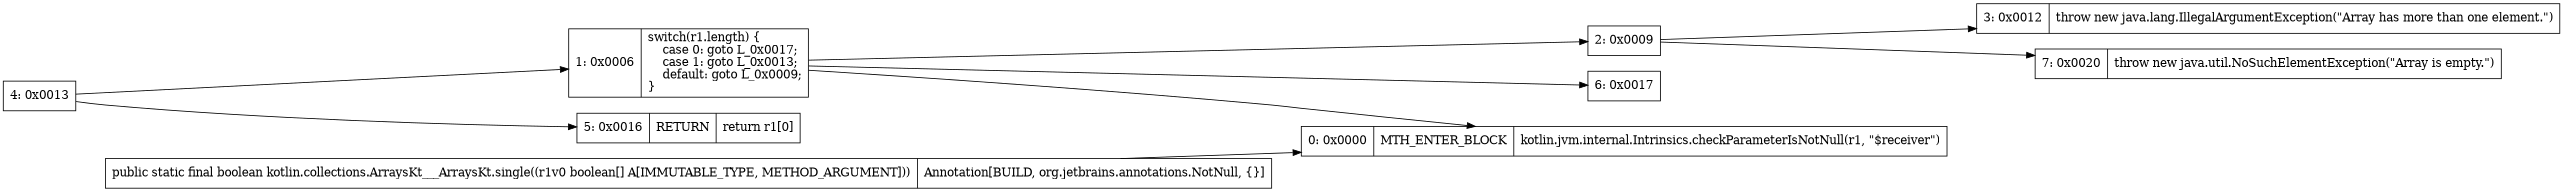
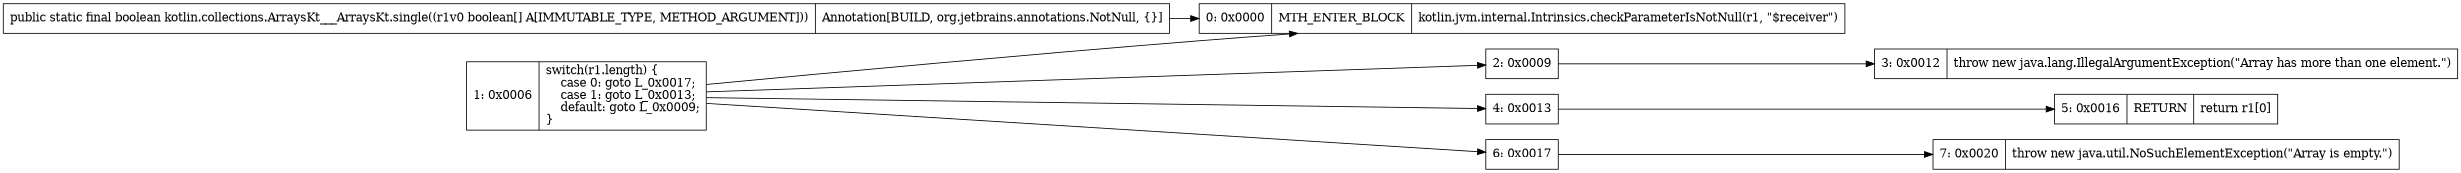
(1843, 49) -> (1741, 154)
(318, 82) -> (1092, 103)
